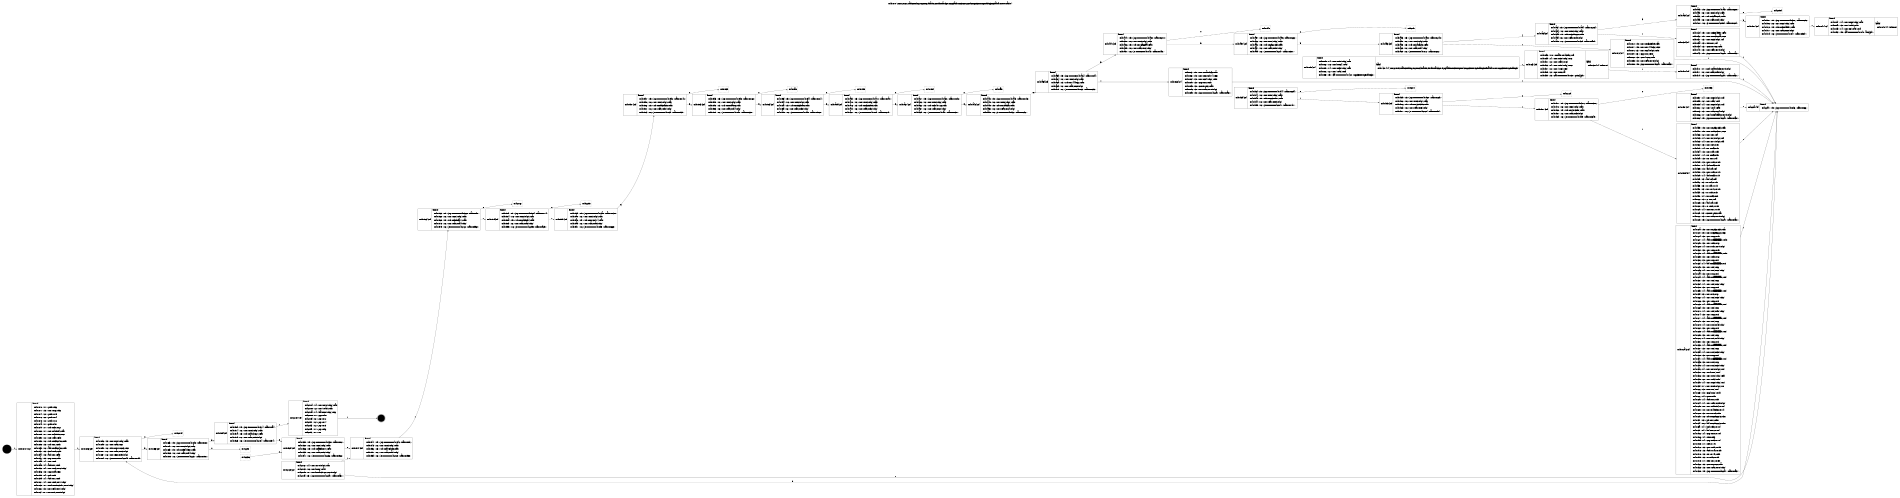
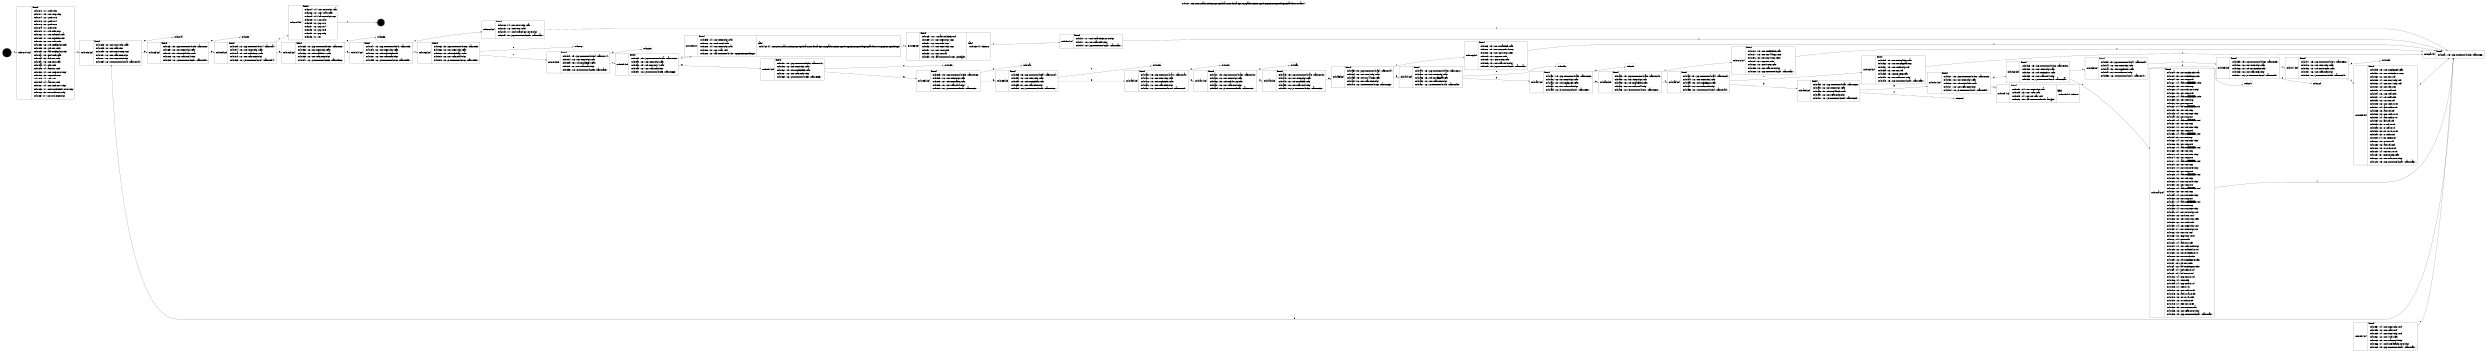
none -> (684, 58)
none -> (2038, 72)
(266, 455) -> (359, 39)
(345, 460) -> (446, 36)
